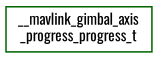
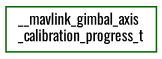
(79, 29) -> (81, 29)
